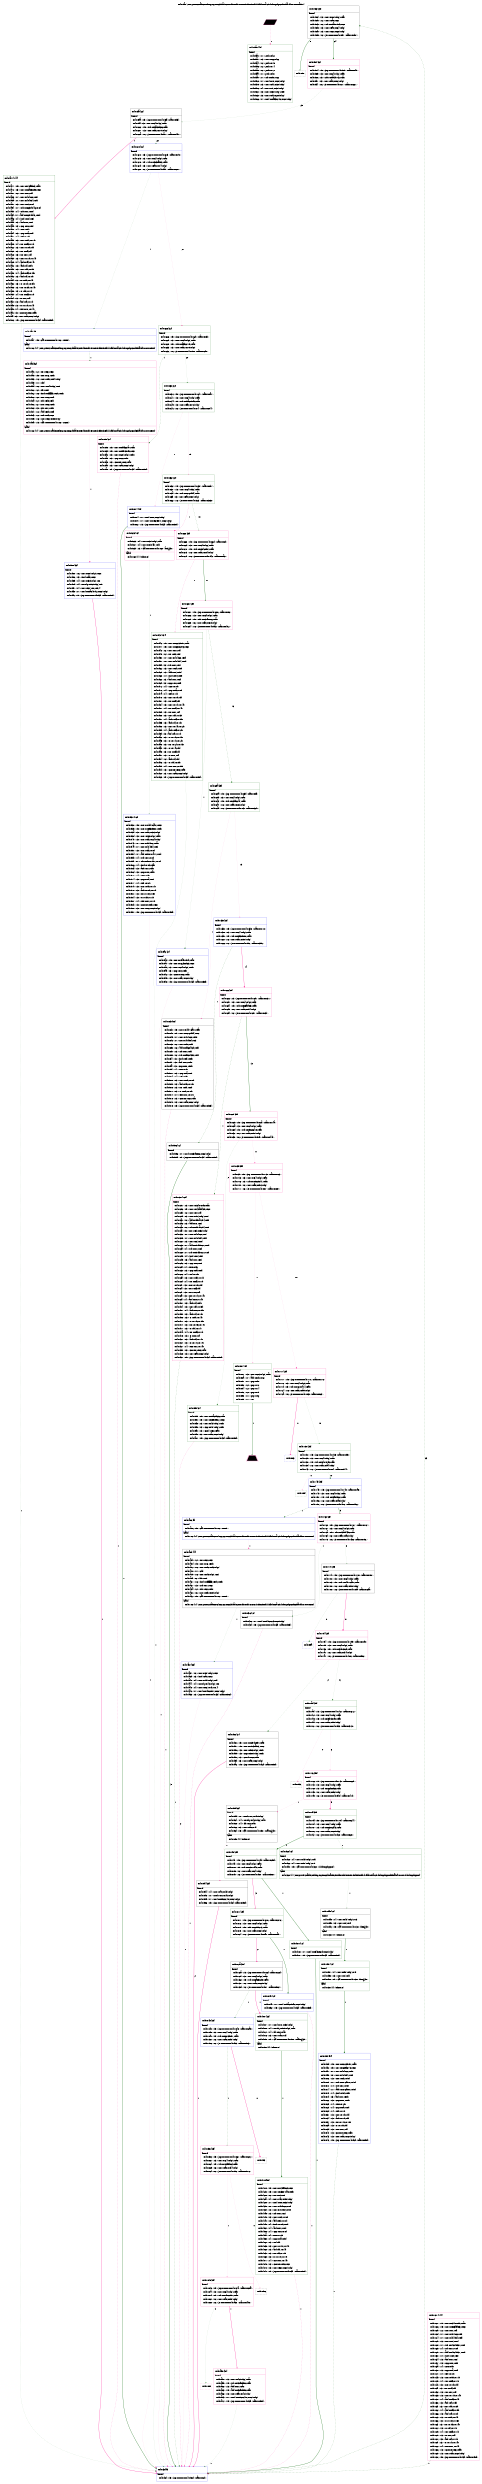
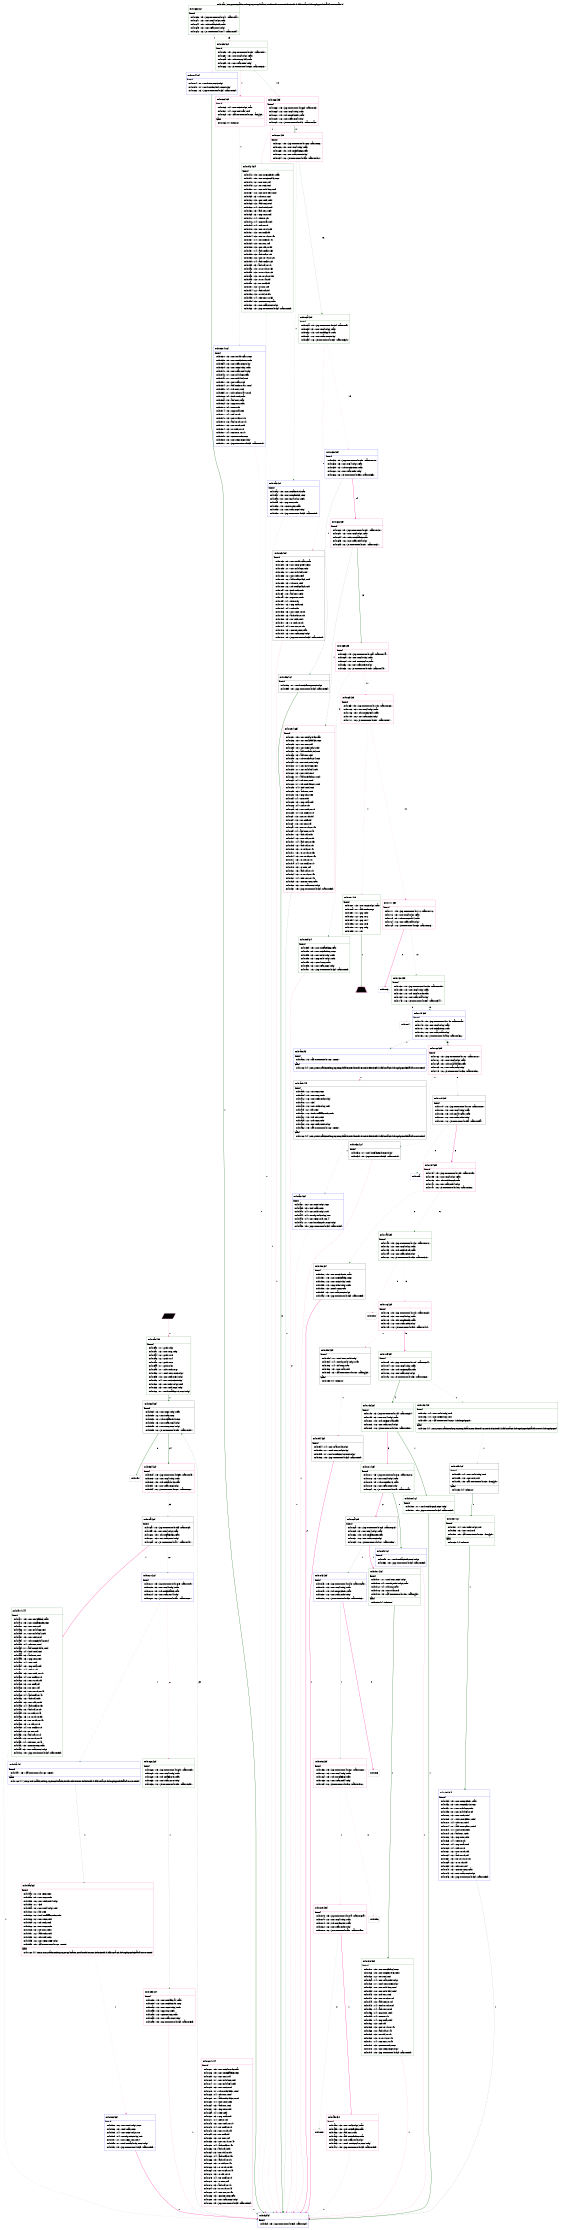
(186, 369) -> none
none -> (169, 1397)
